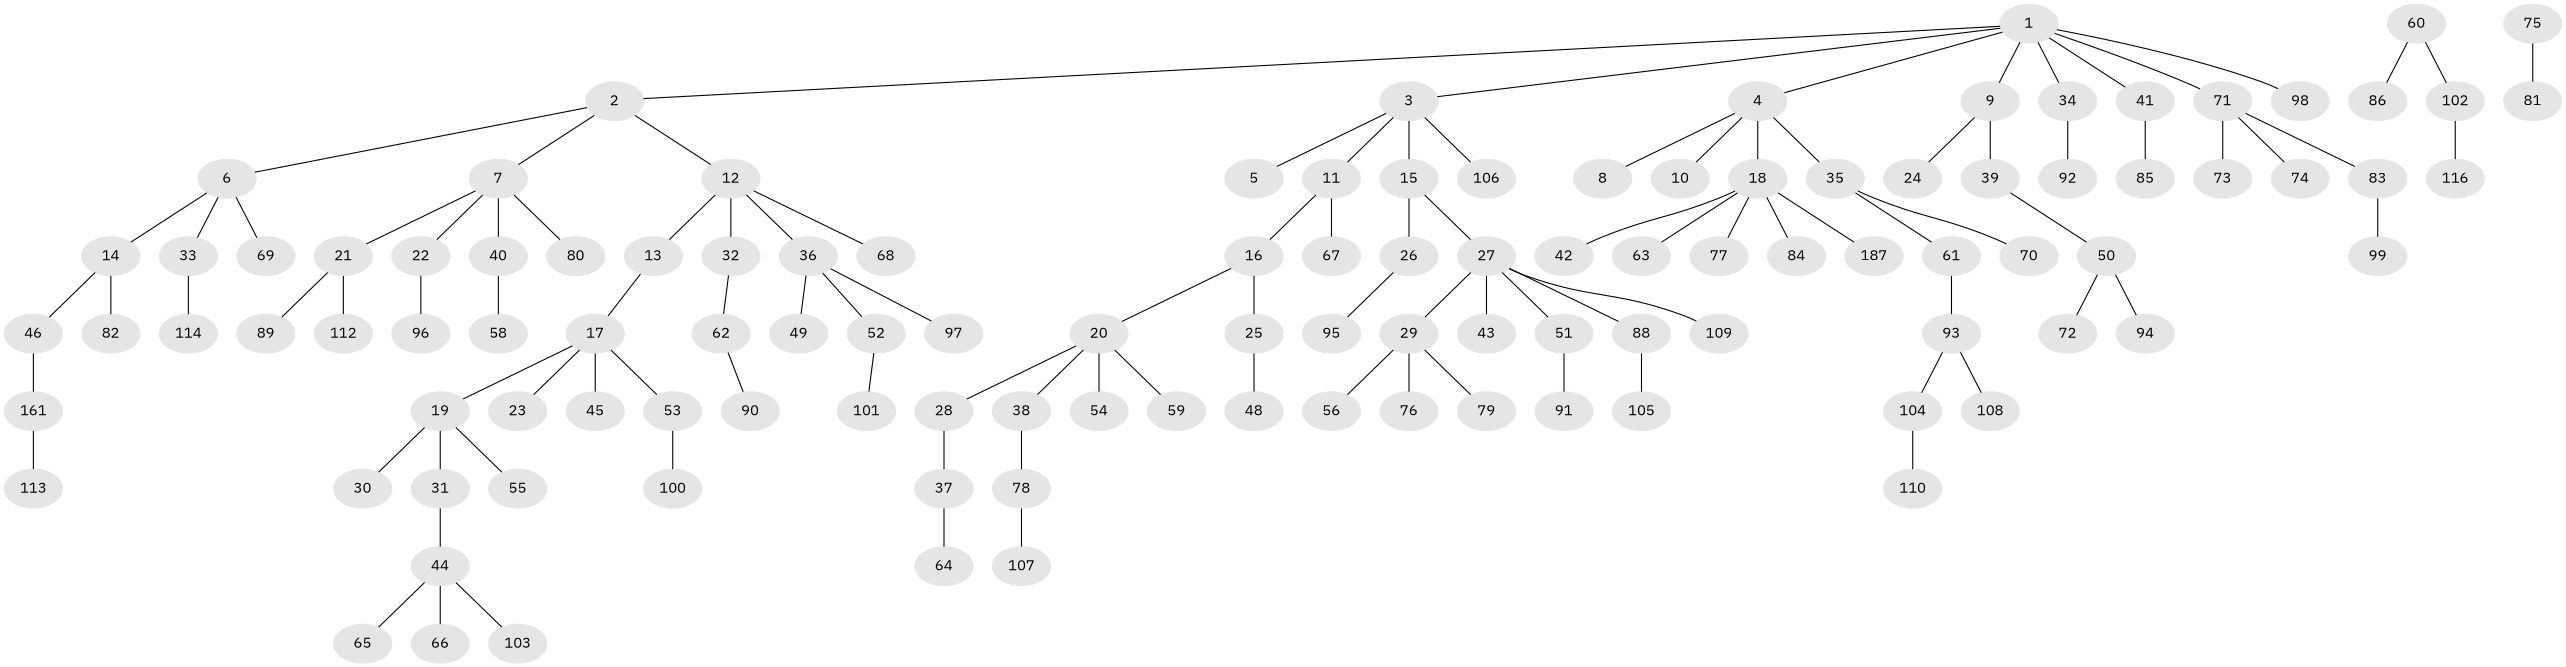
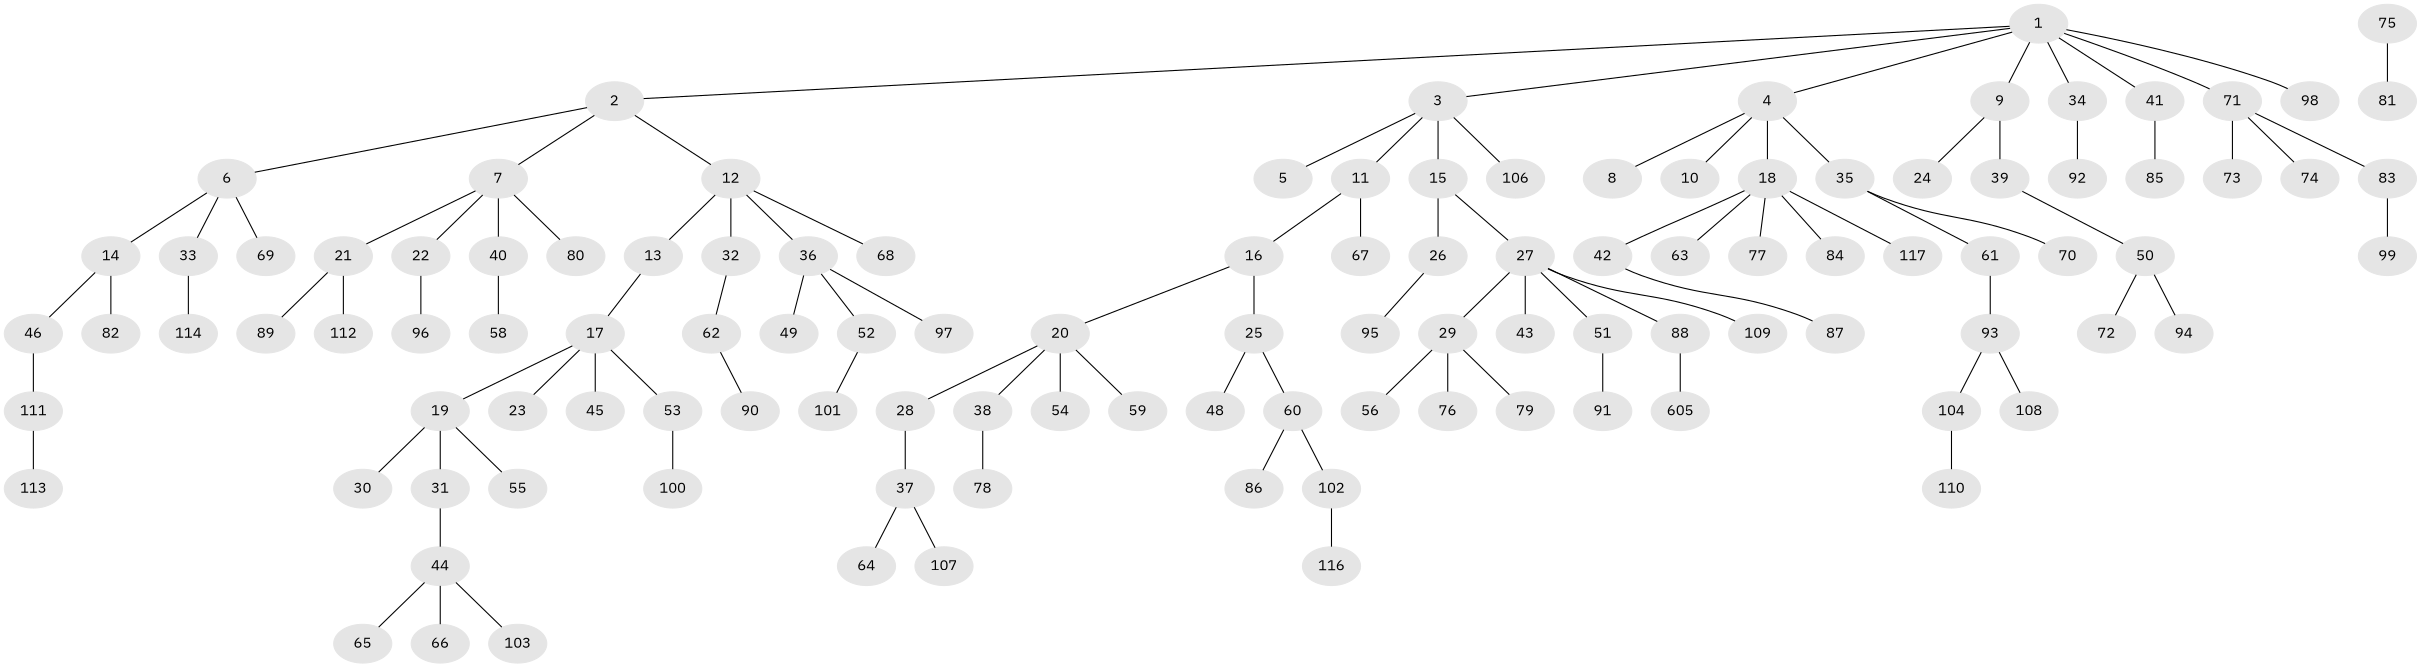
(1874, 256) -> (1913, 256)
none -> (1835, 334)
none -> (1273, 372)
(33, 411) -> (33, 411)
(1641, 411) -> (1680, 411)
(1021, 528) -> (925, 527)
